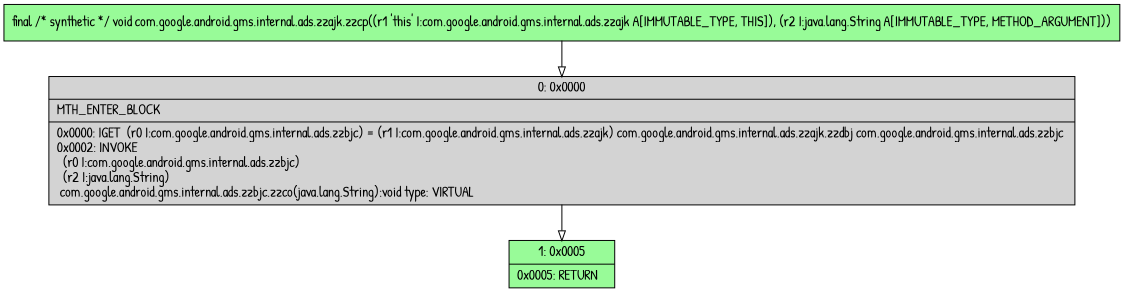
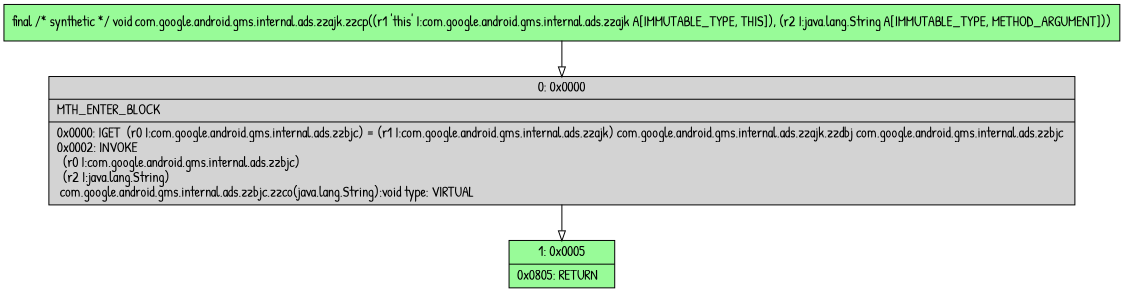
(562, 276) -> (562, 276)
